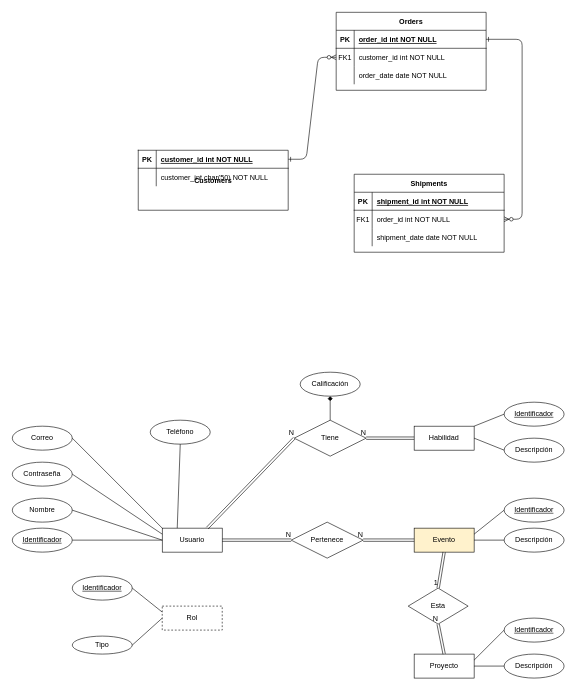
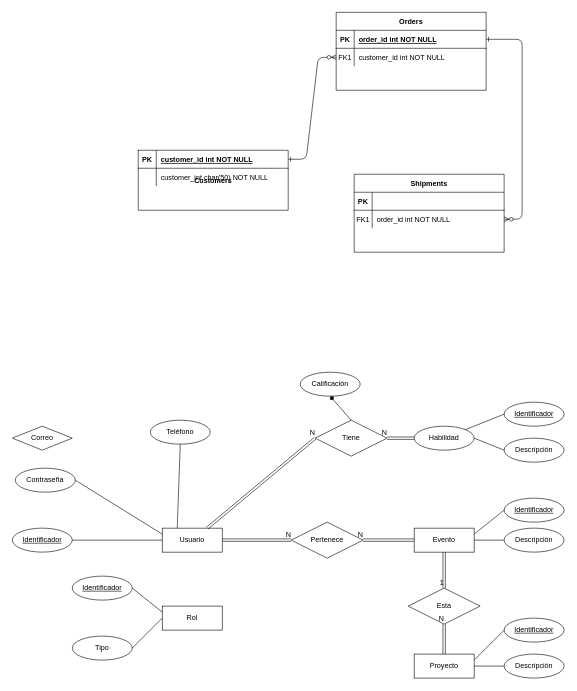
(420, 75) -> none
(438, 201) -> none
(438, 237) -> none
(42, 438) -> (42, 438)
(330, 438) -> (351, 438)
(444, 438) -> (444, 438)
(42, 474) -> (45, 480)
(117, 483) -> none
(42, 510) -> none
(114, 524) -> none
(444, 540) -> (444, 540)
(438, 606) -> (444, 606)
(192, 618) -> (192, 618)
(102, 645) -> (102, 648)
